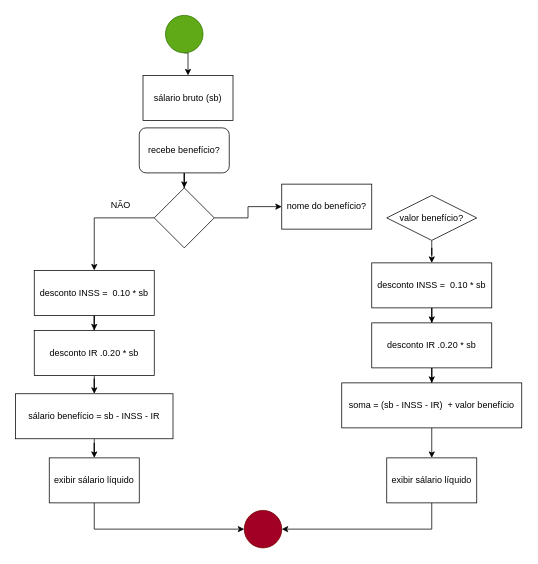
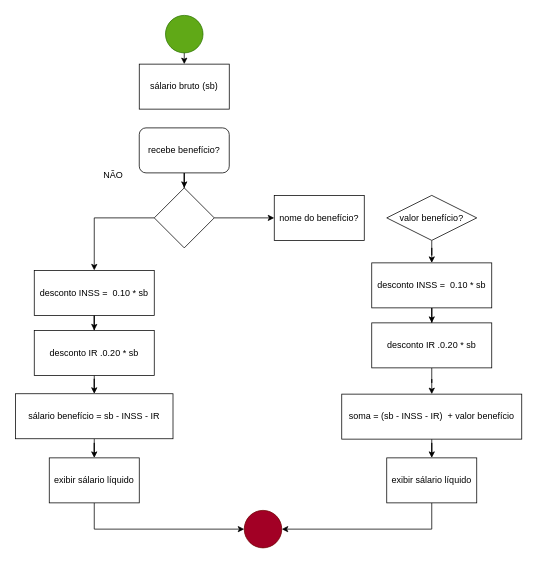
(188, 98) -> (184, 87)
(120, 205) -> (113, 175)
(327, 207) -> (319, 218)
(432, 405) -> (432, 417)
